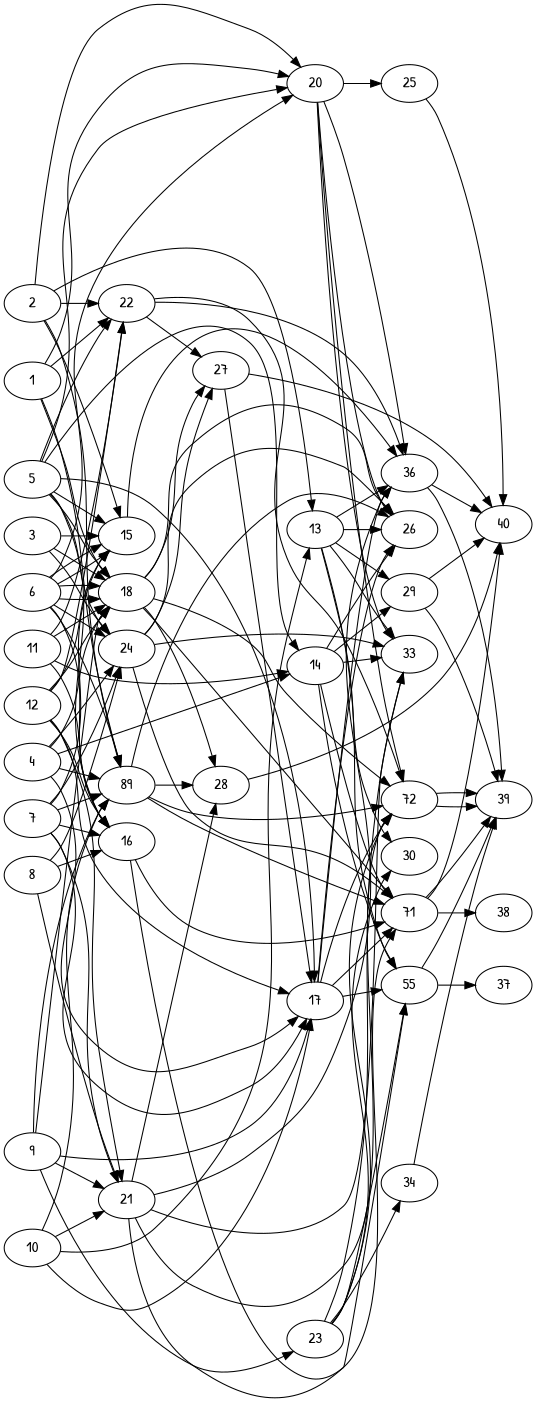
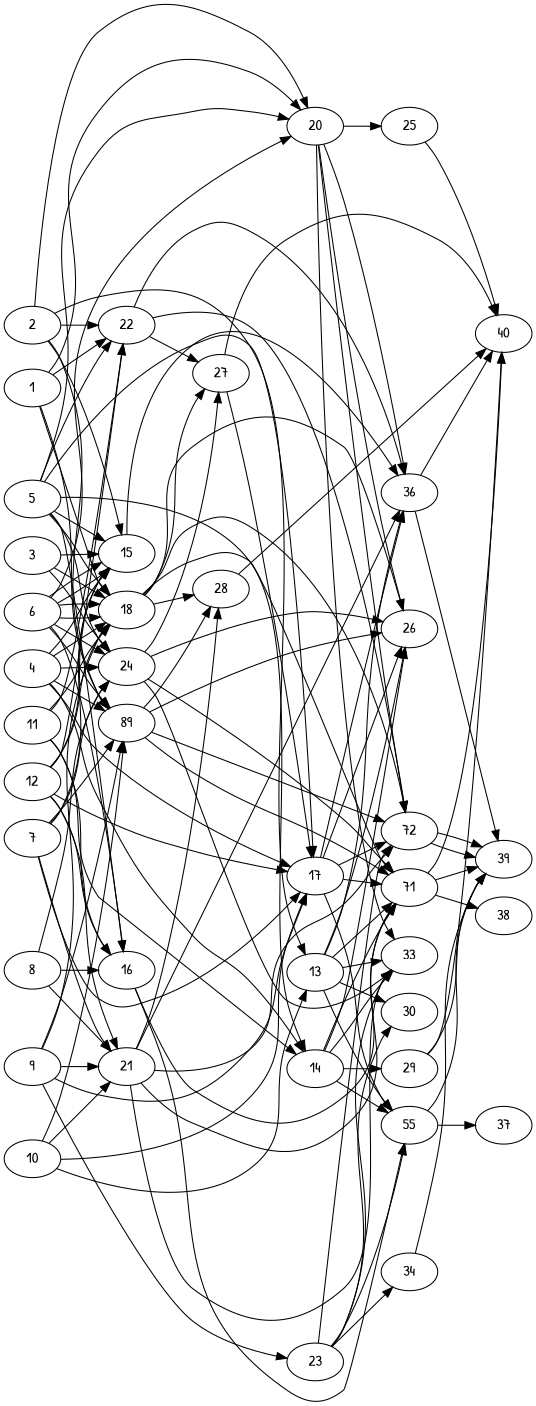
(356, 557) -> (358, 934)
none -> (77, 616)
(74, 829) -> none
